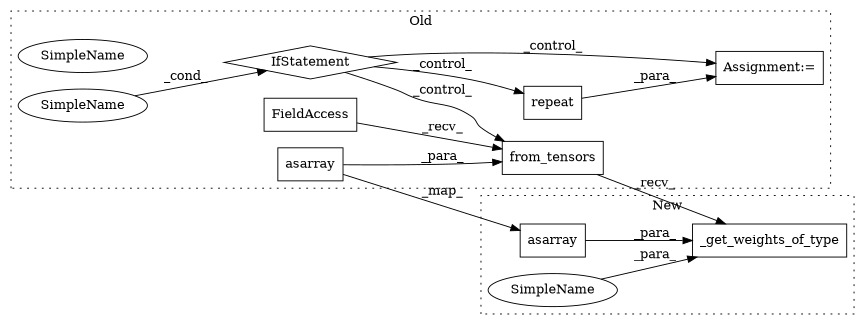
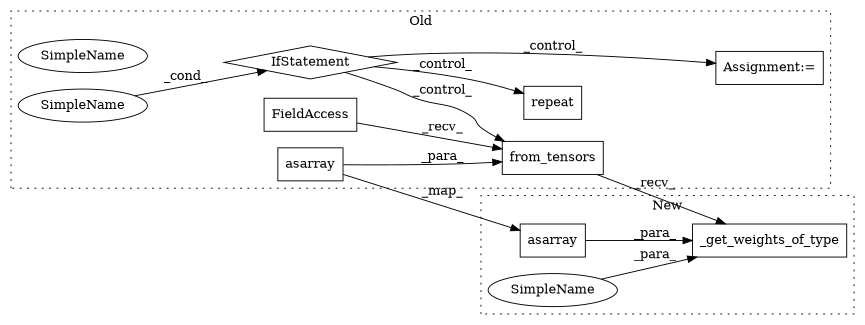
(644, 88) -> none
